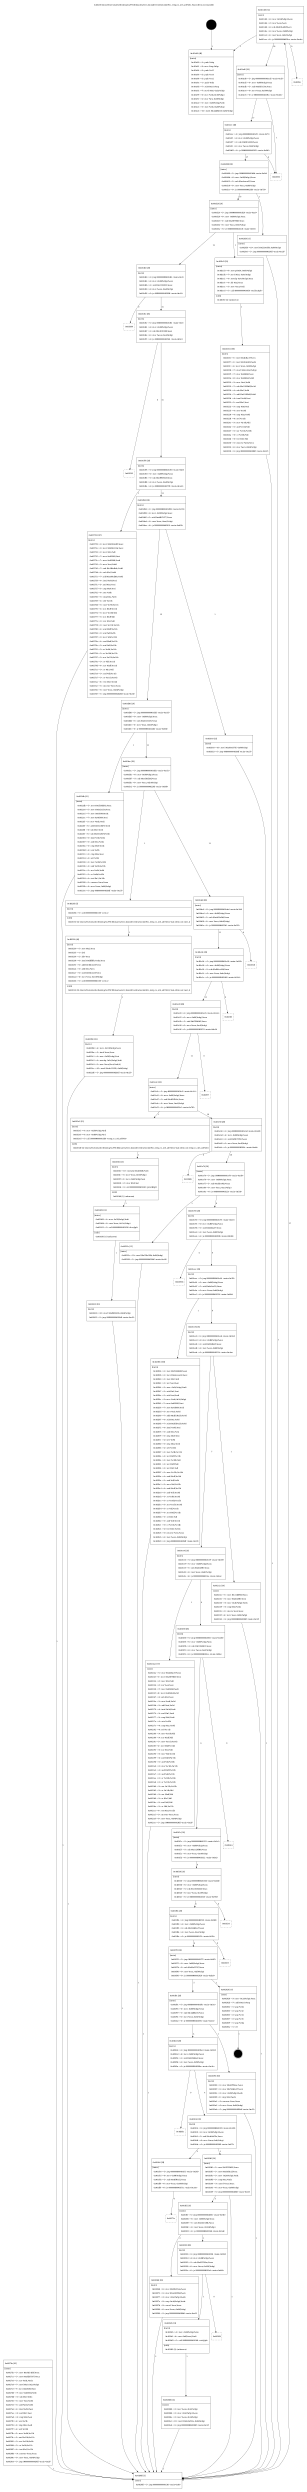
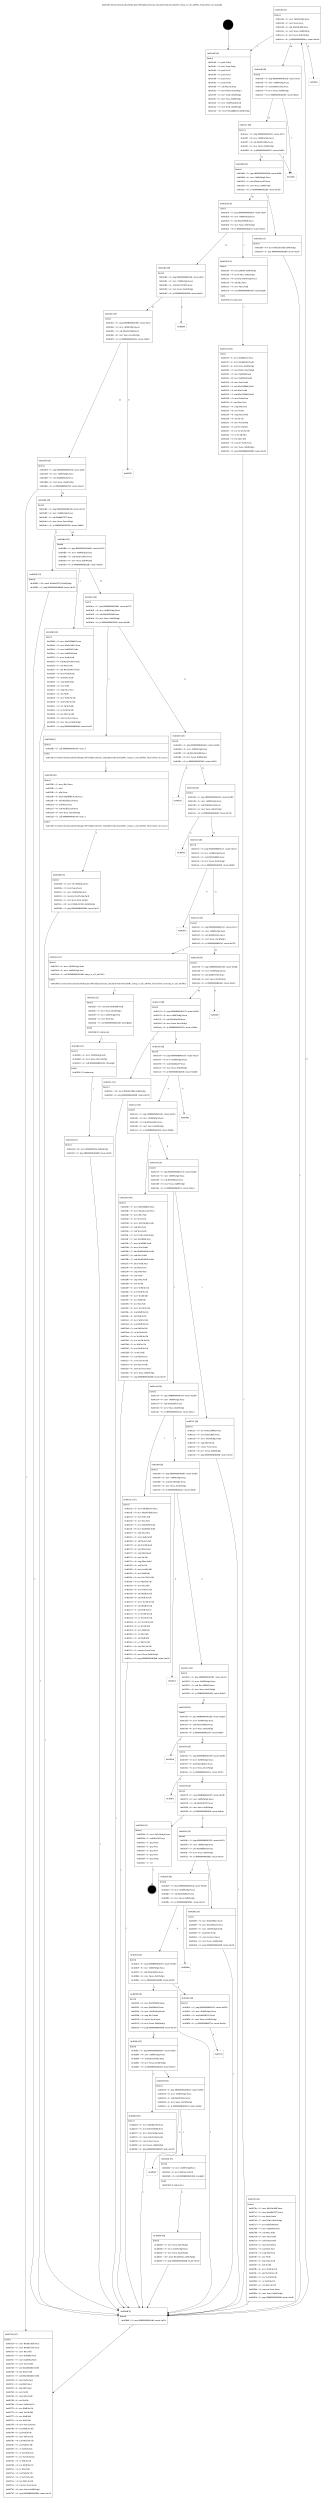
(56, 1592) -> (94, 2358)
